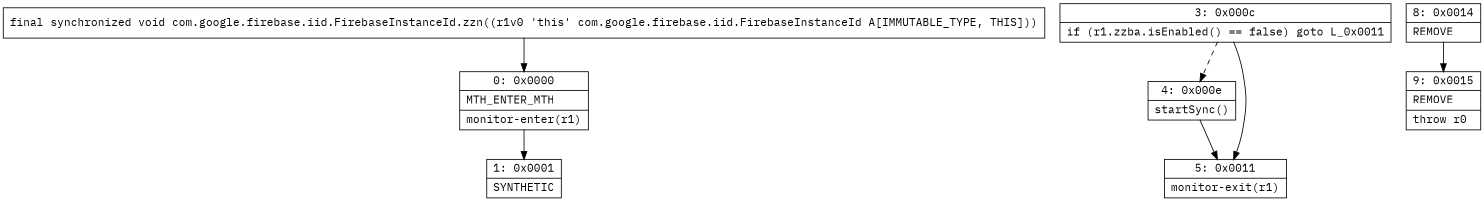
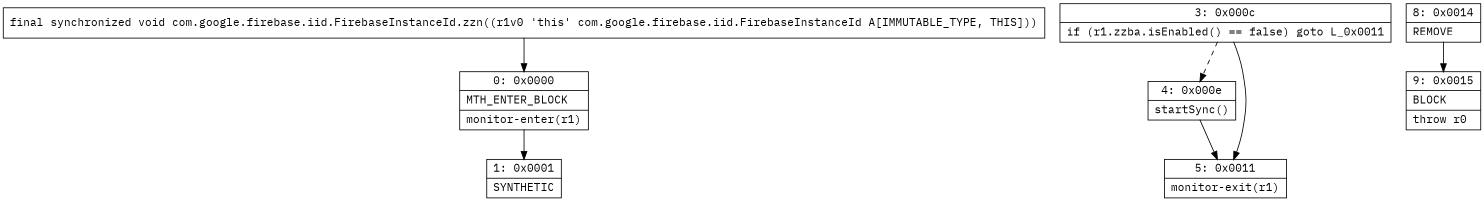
(511, 100) -> (517, 100)
(1433, 100) -> (1430, 100)
